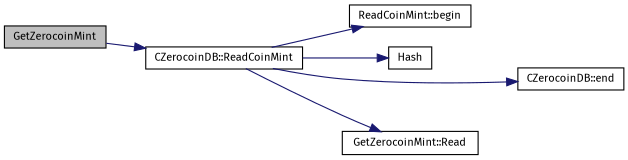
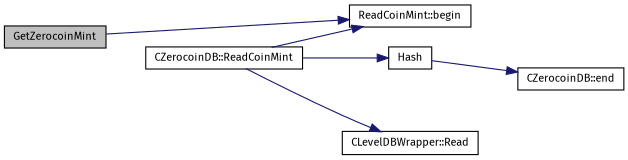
(120, 45) -> (222, 27)
(389, 82) -> (469, 66)
(410, 143) -> (410, 143)
